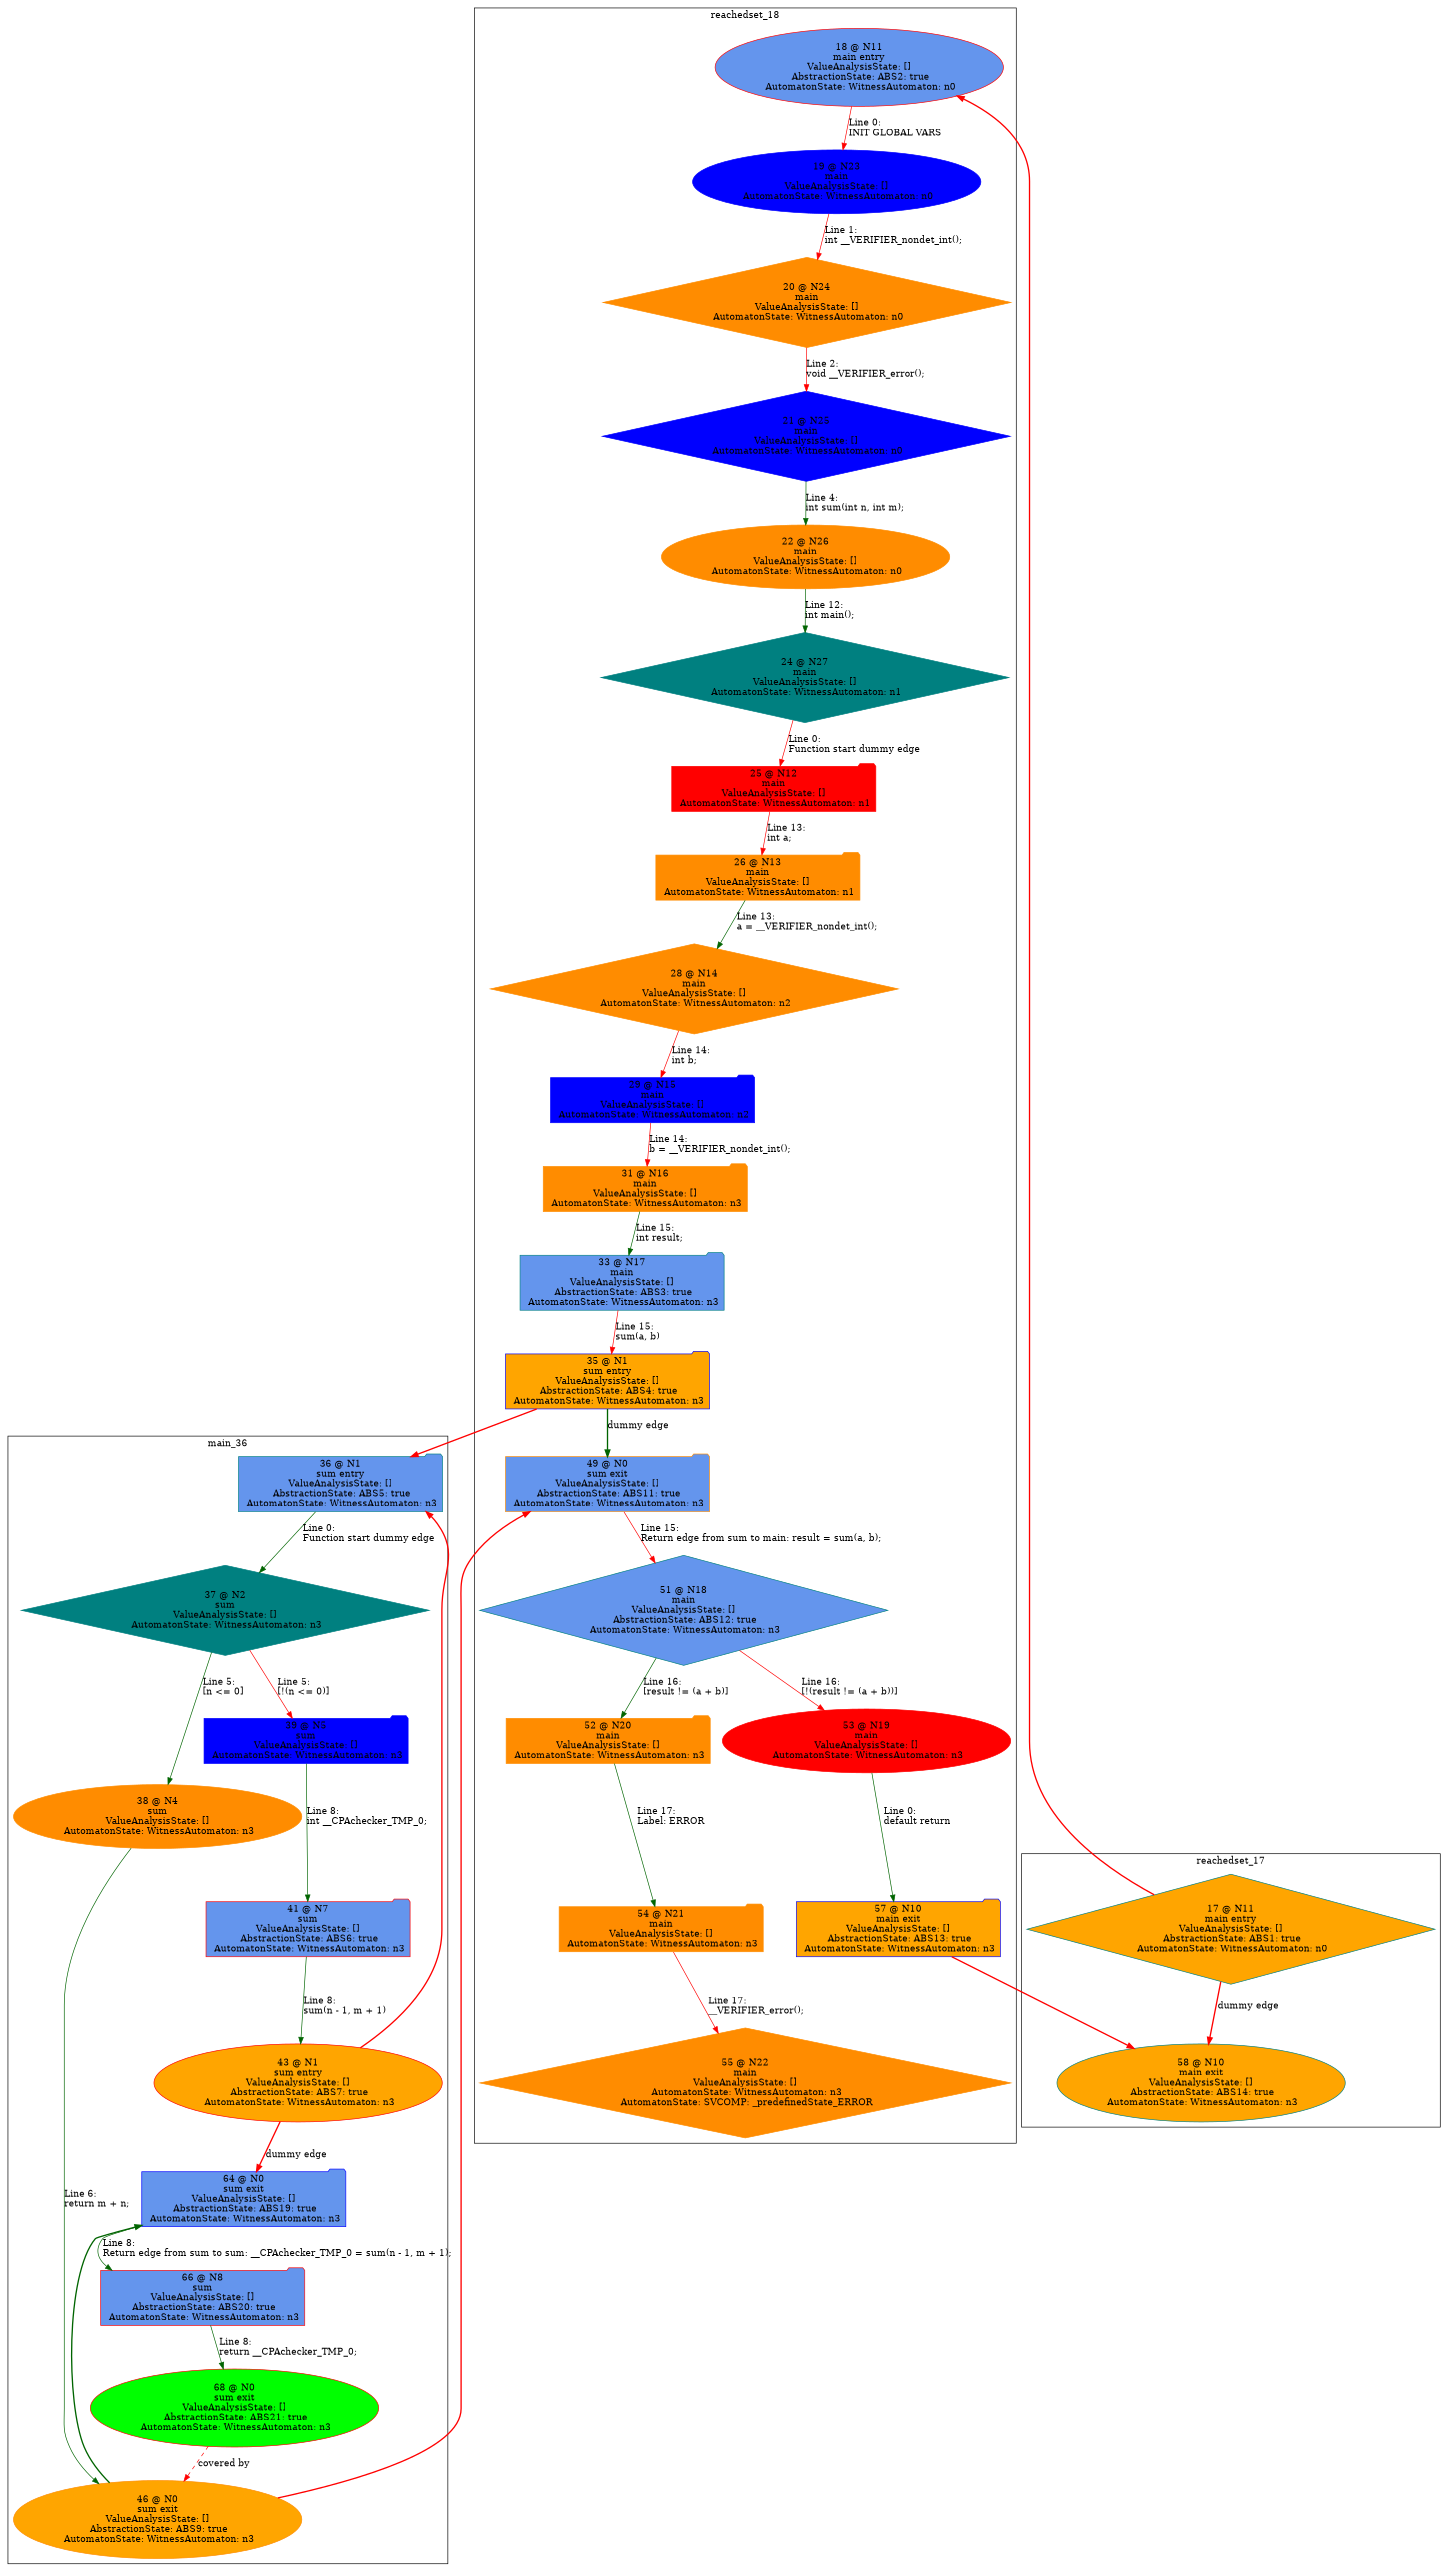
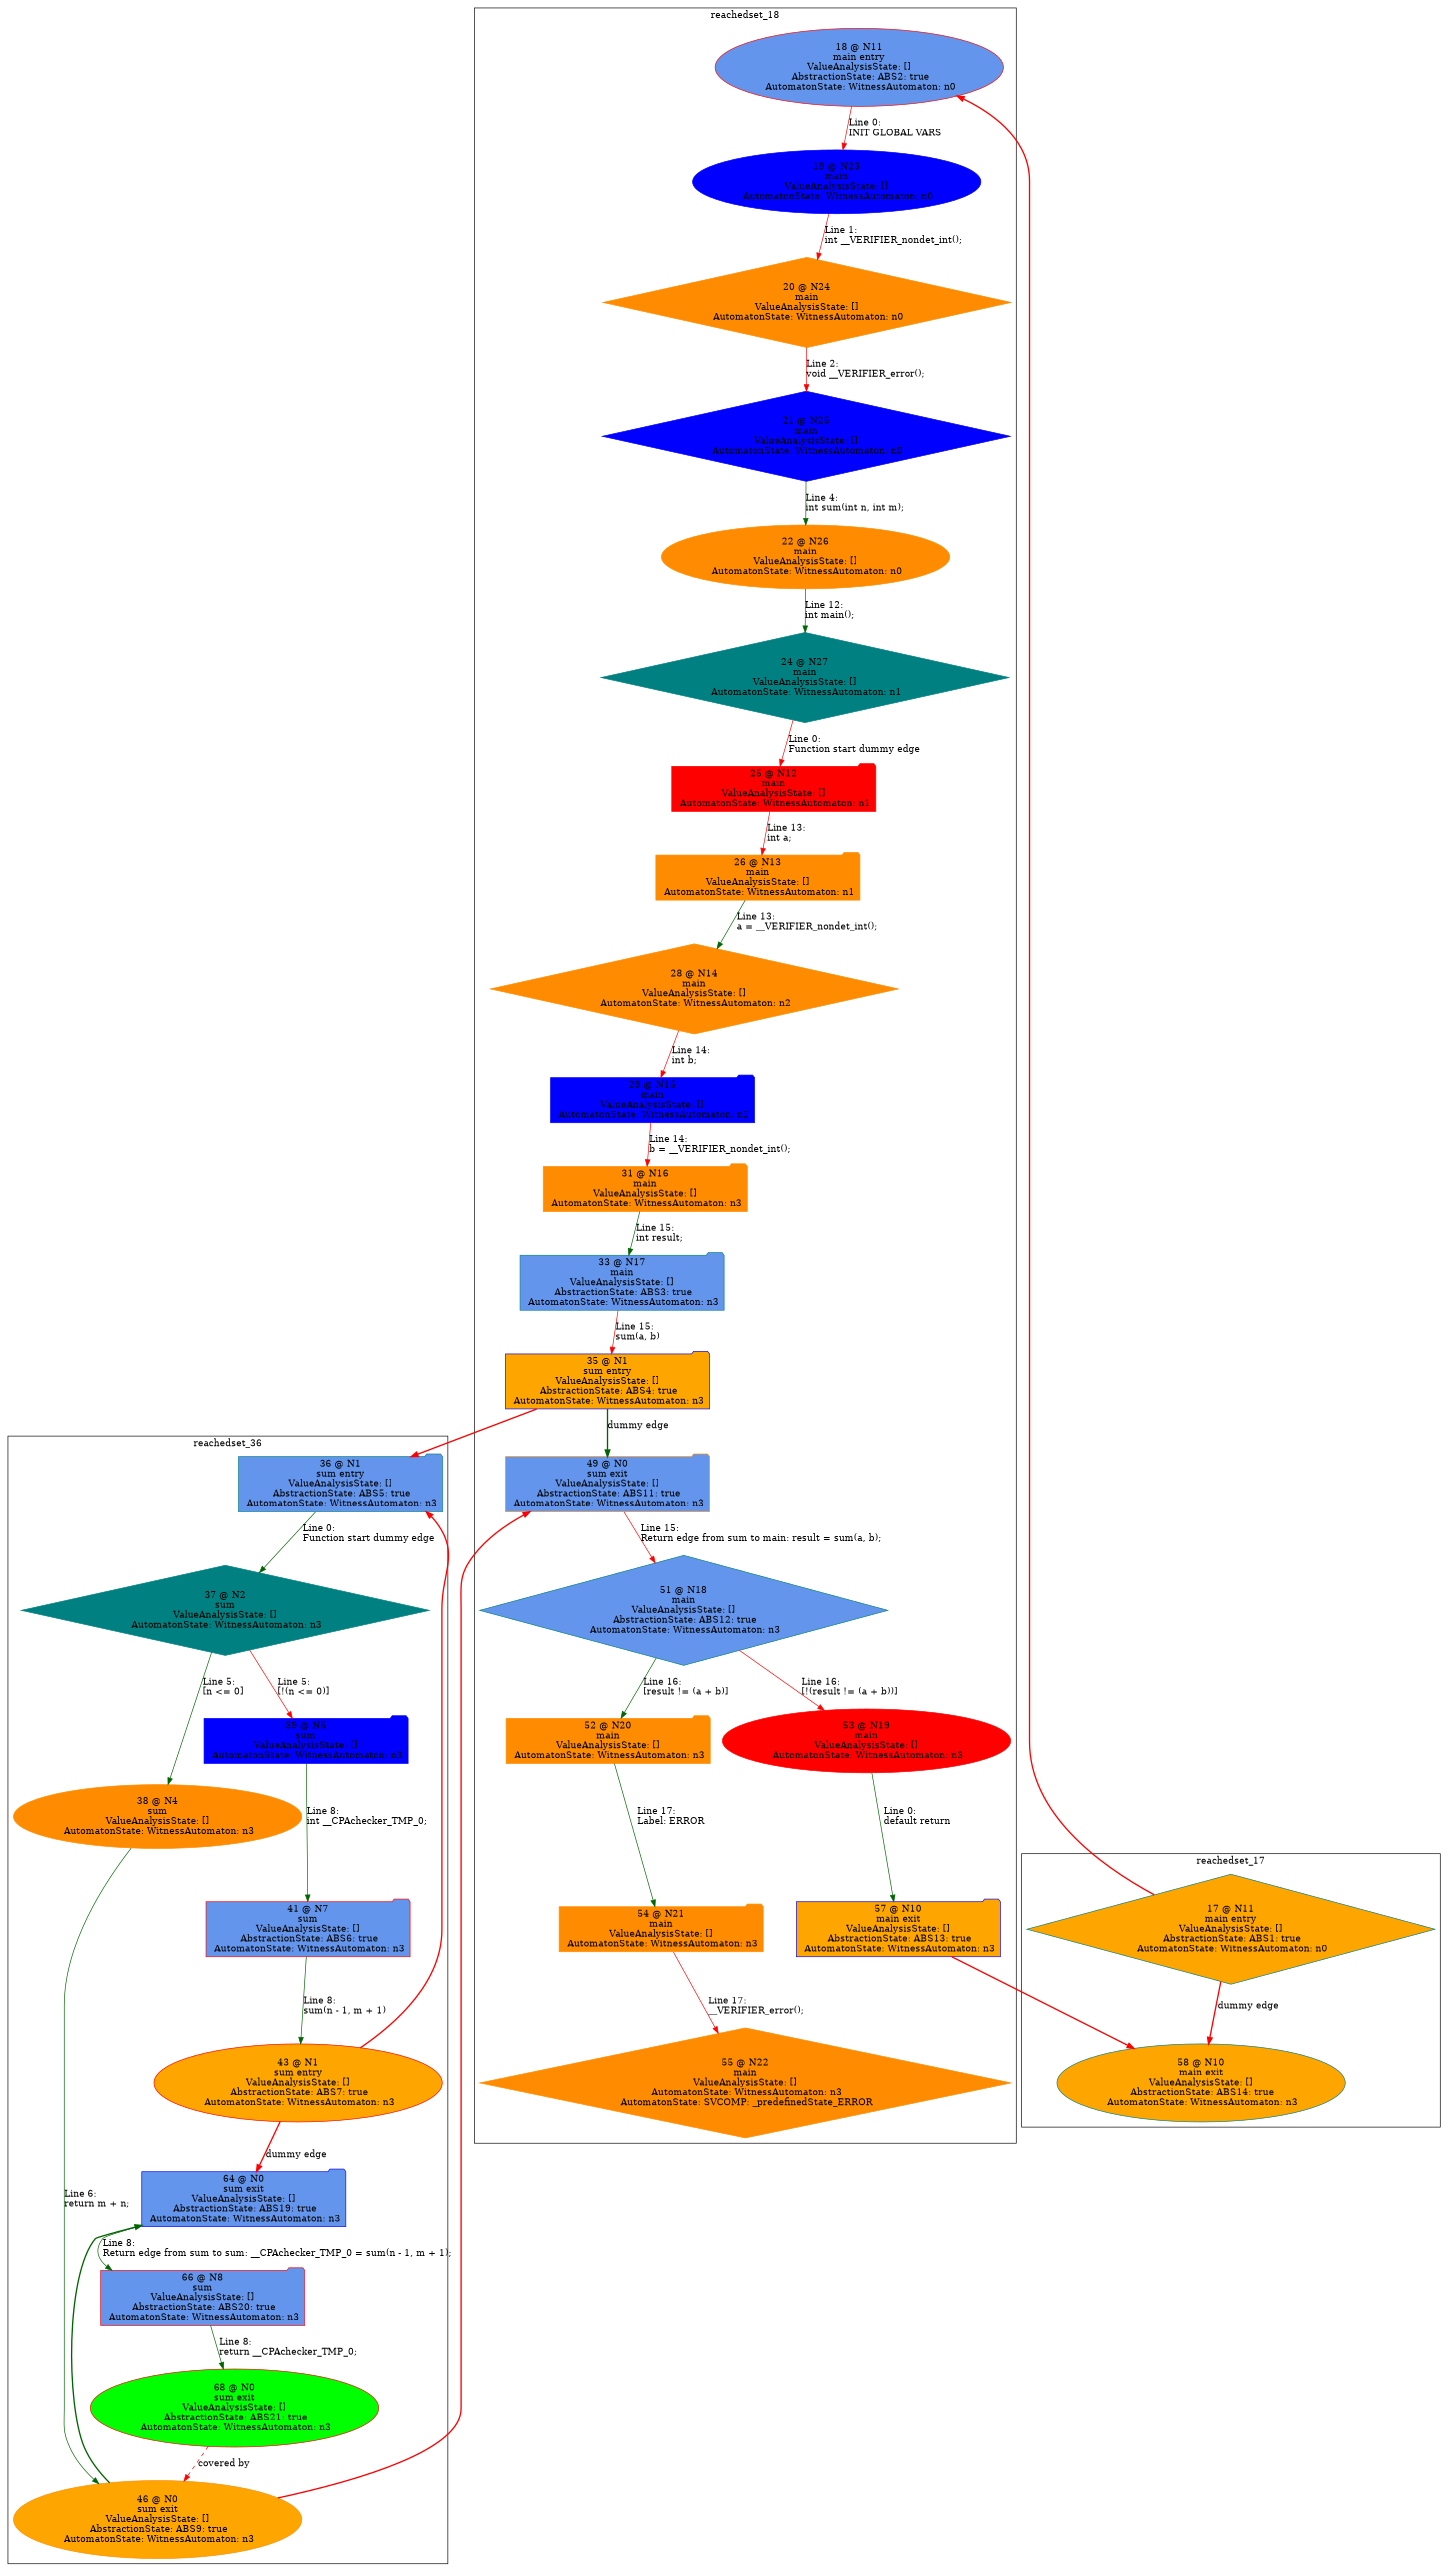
(228, 1444) -> (228, 1444)
